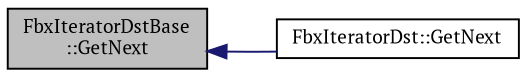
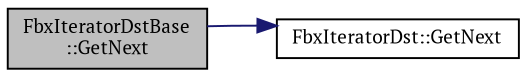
(252, 52) -> (232, 26)
